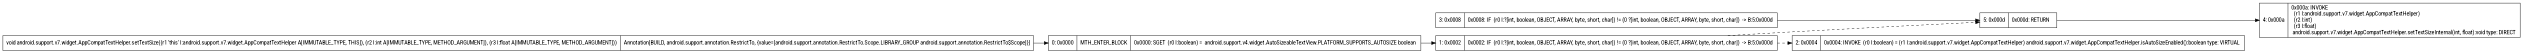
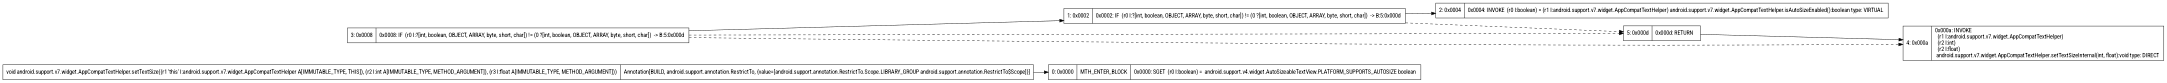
(1876, 20) -> (1154, 34)
(2304, 26) -> (1948, 49)
(1426, 43) -> (874, 26)
(1783, 43) -> (1418, 14)
none -> (1294, 44)
